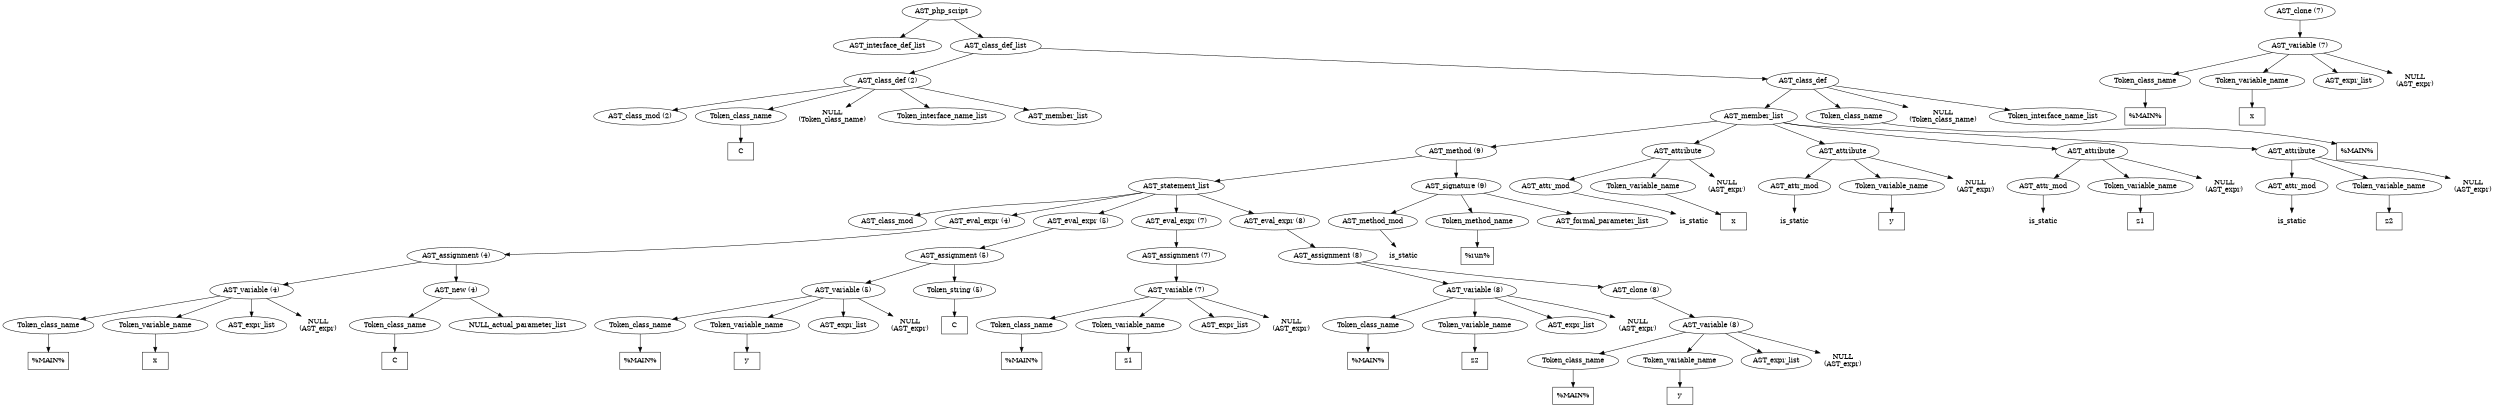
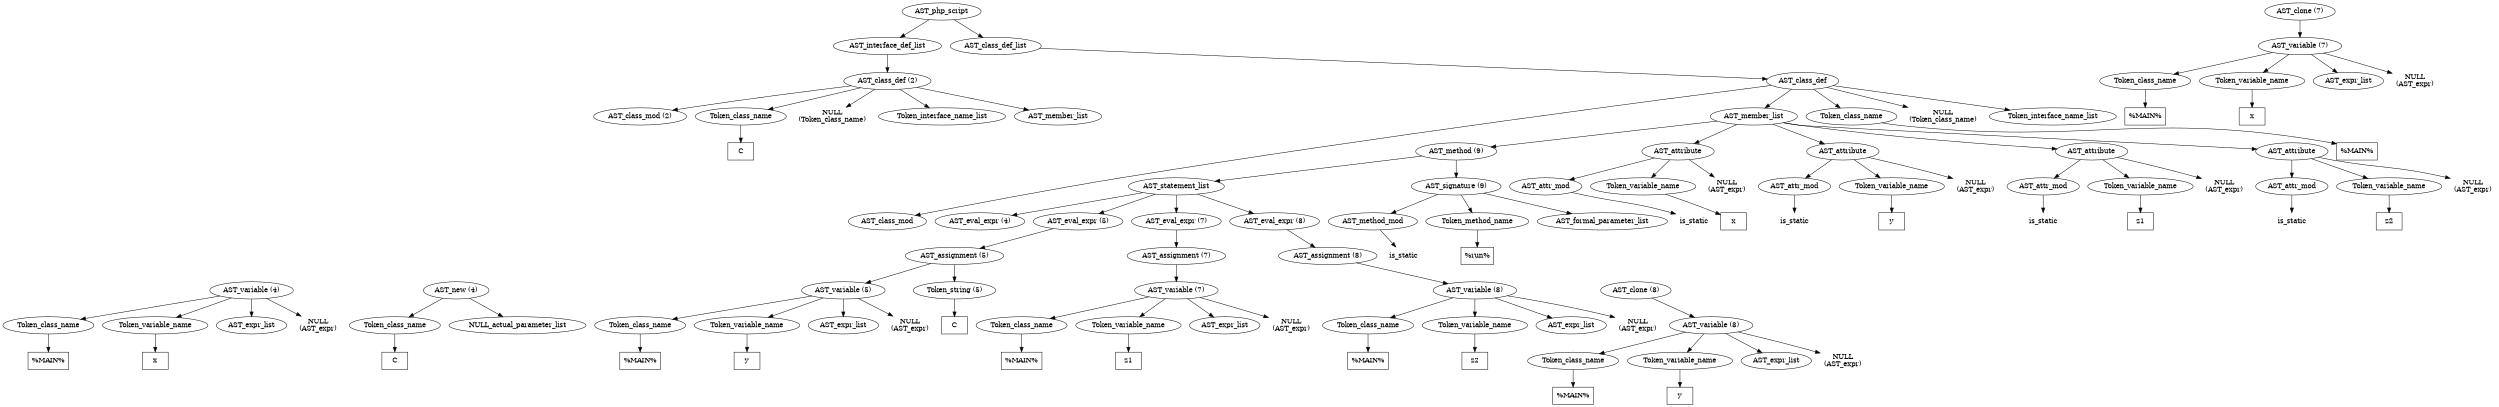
(944, 63) -> (887, 61)
(1031, 203) -> (1345, 144)
(456, 256) -> none
(1480, 276) -> none
